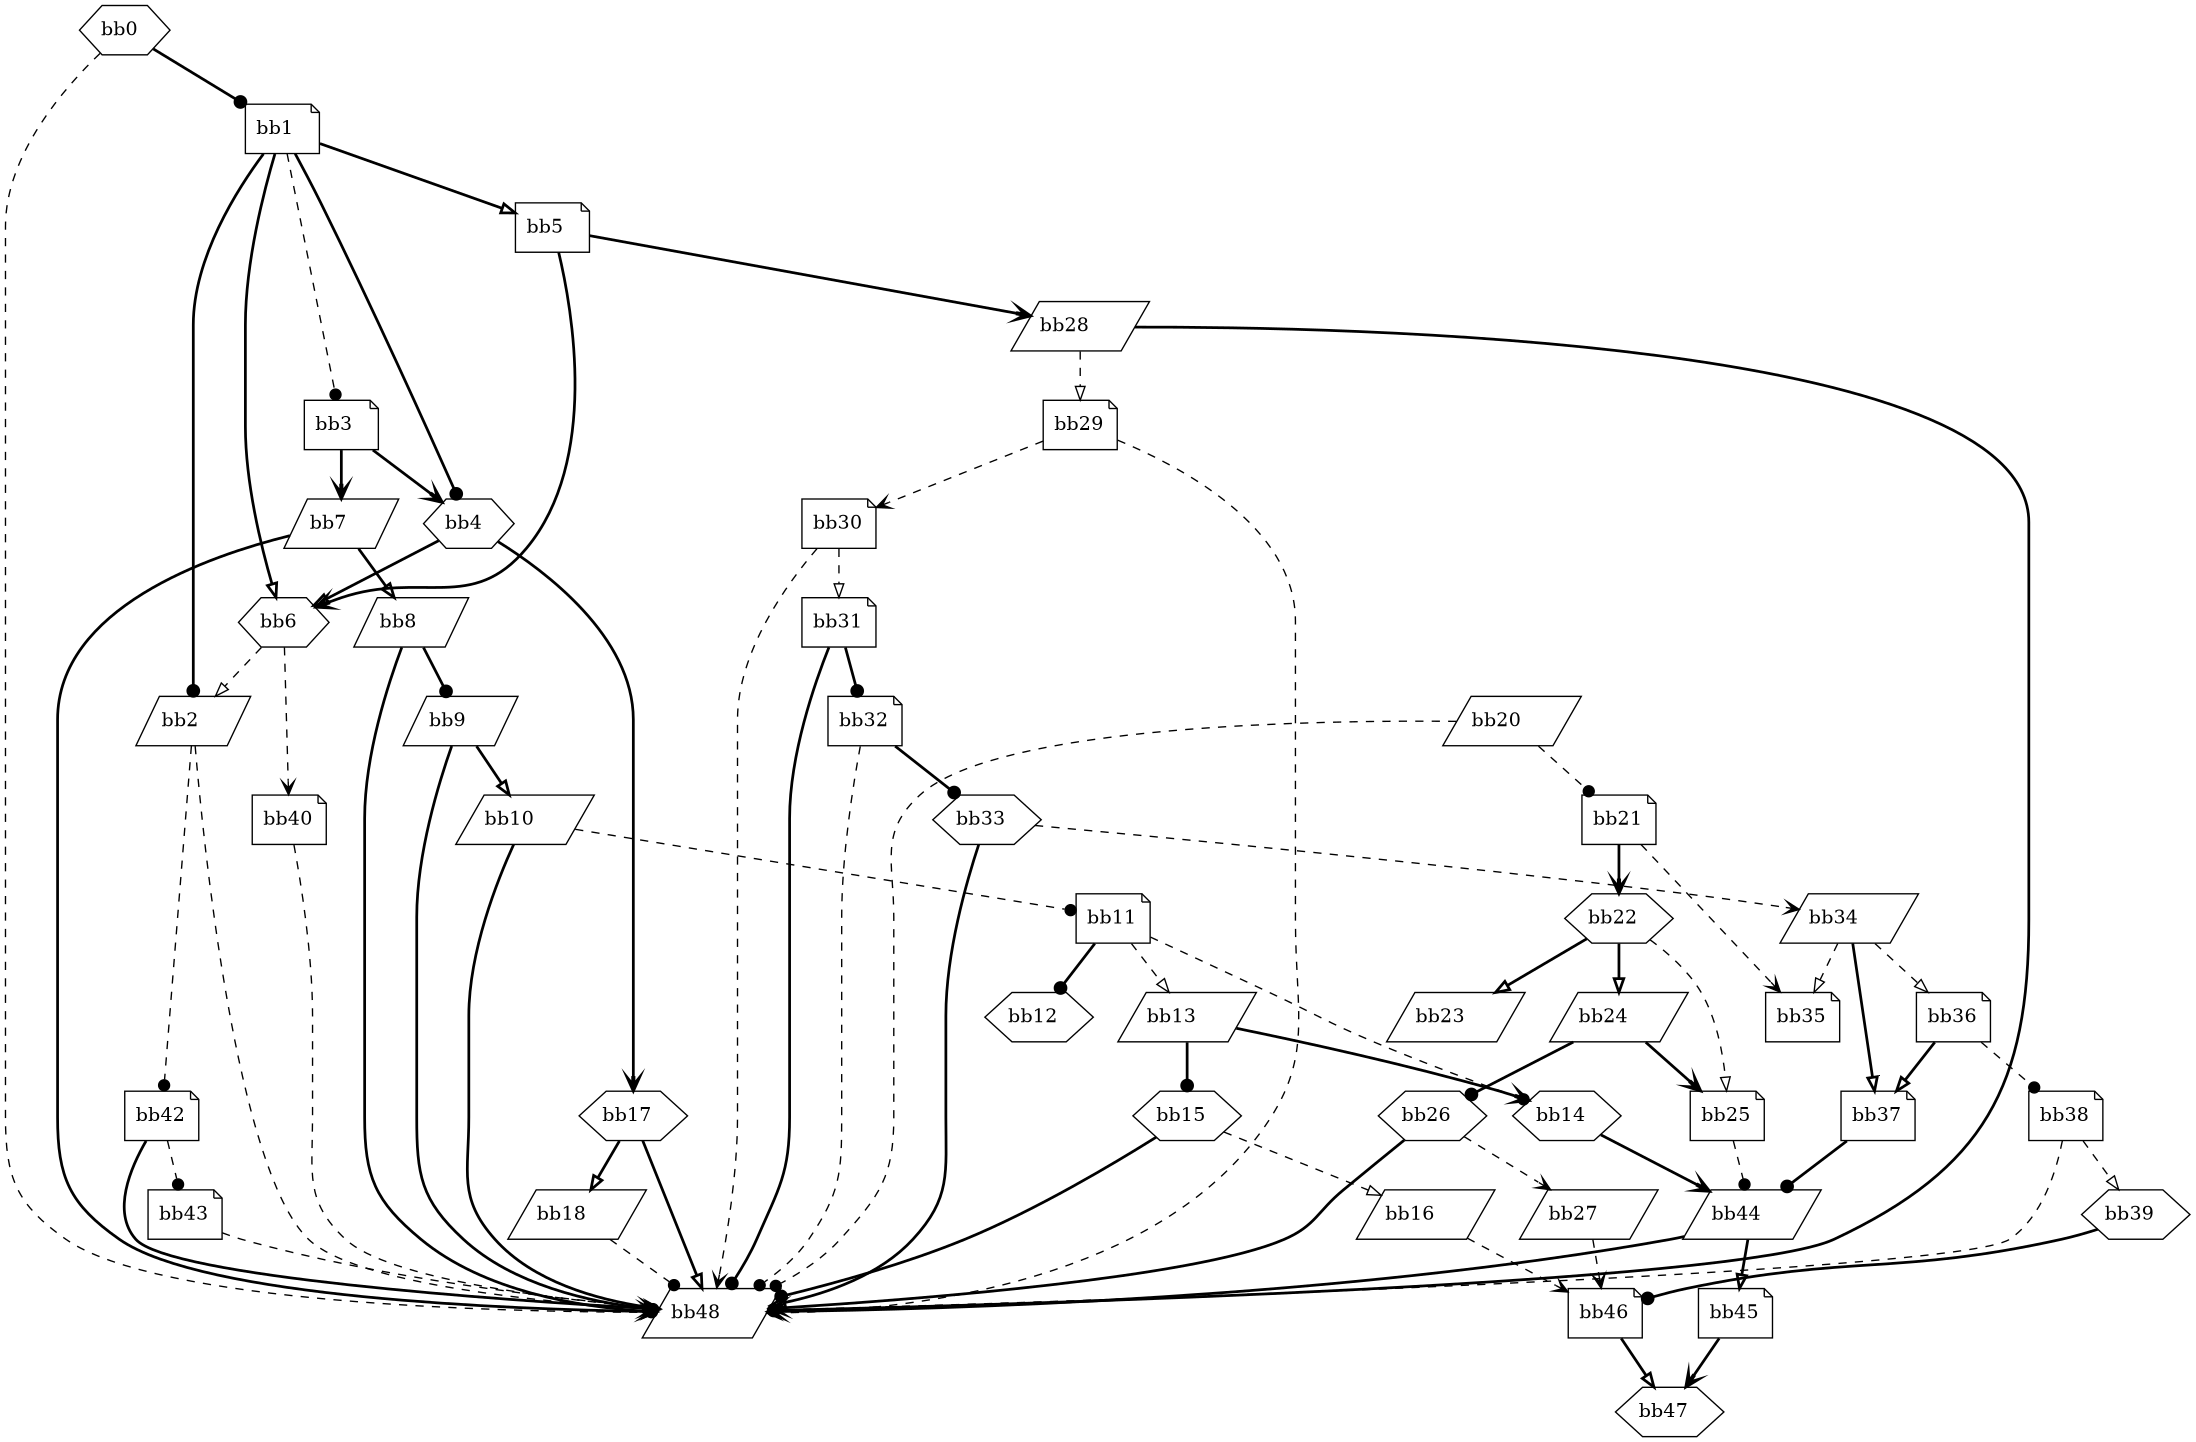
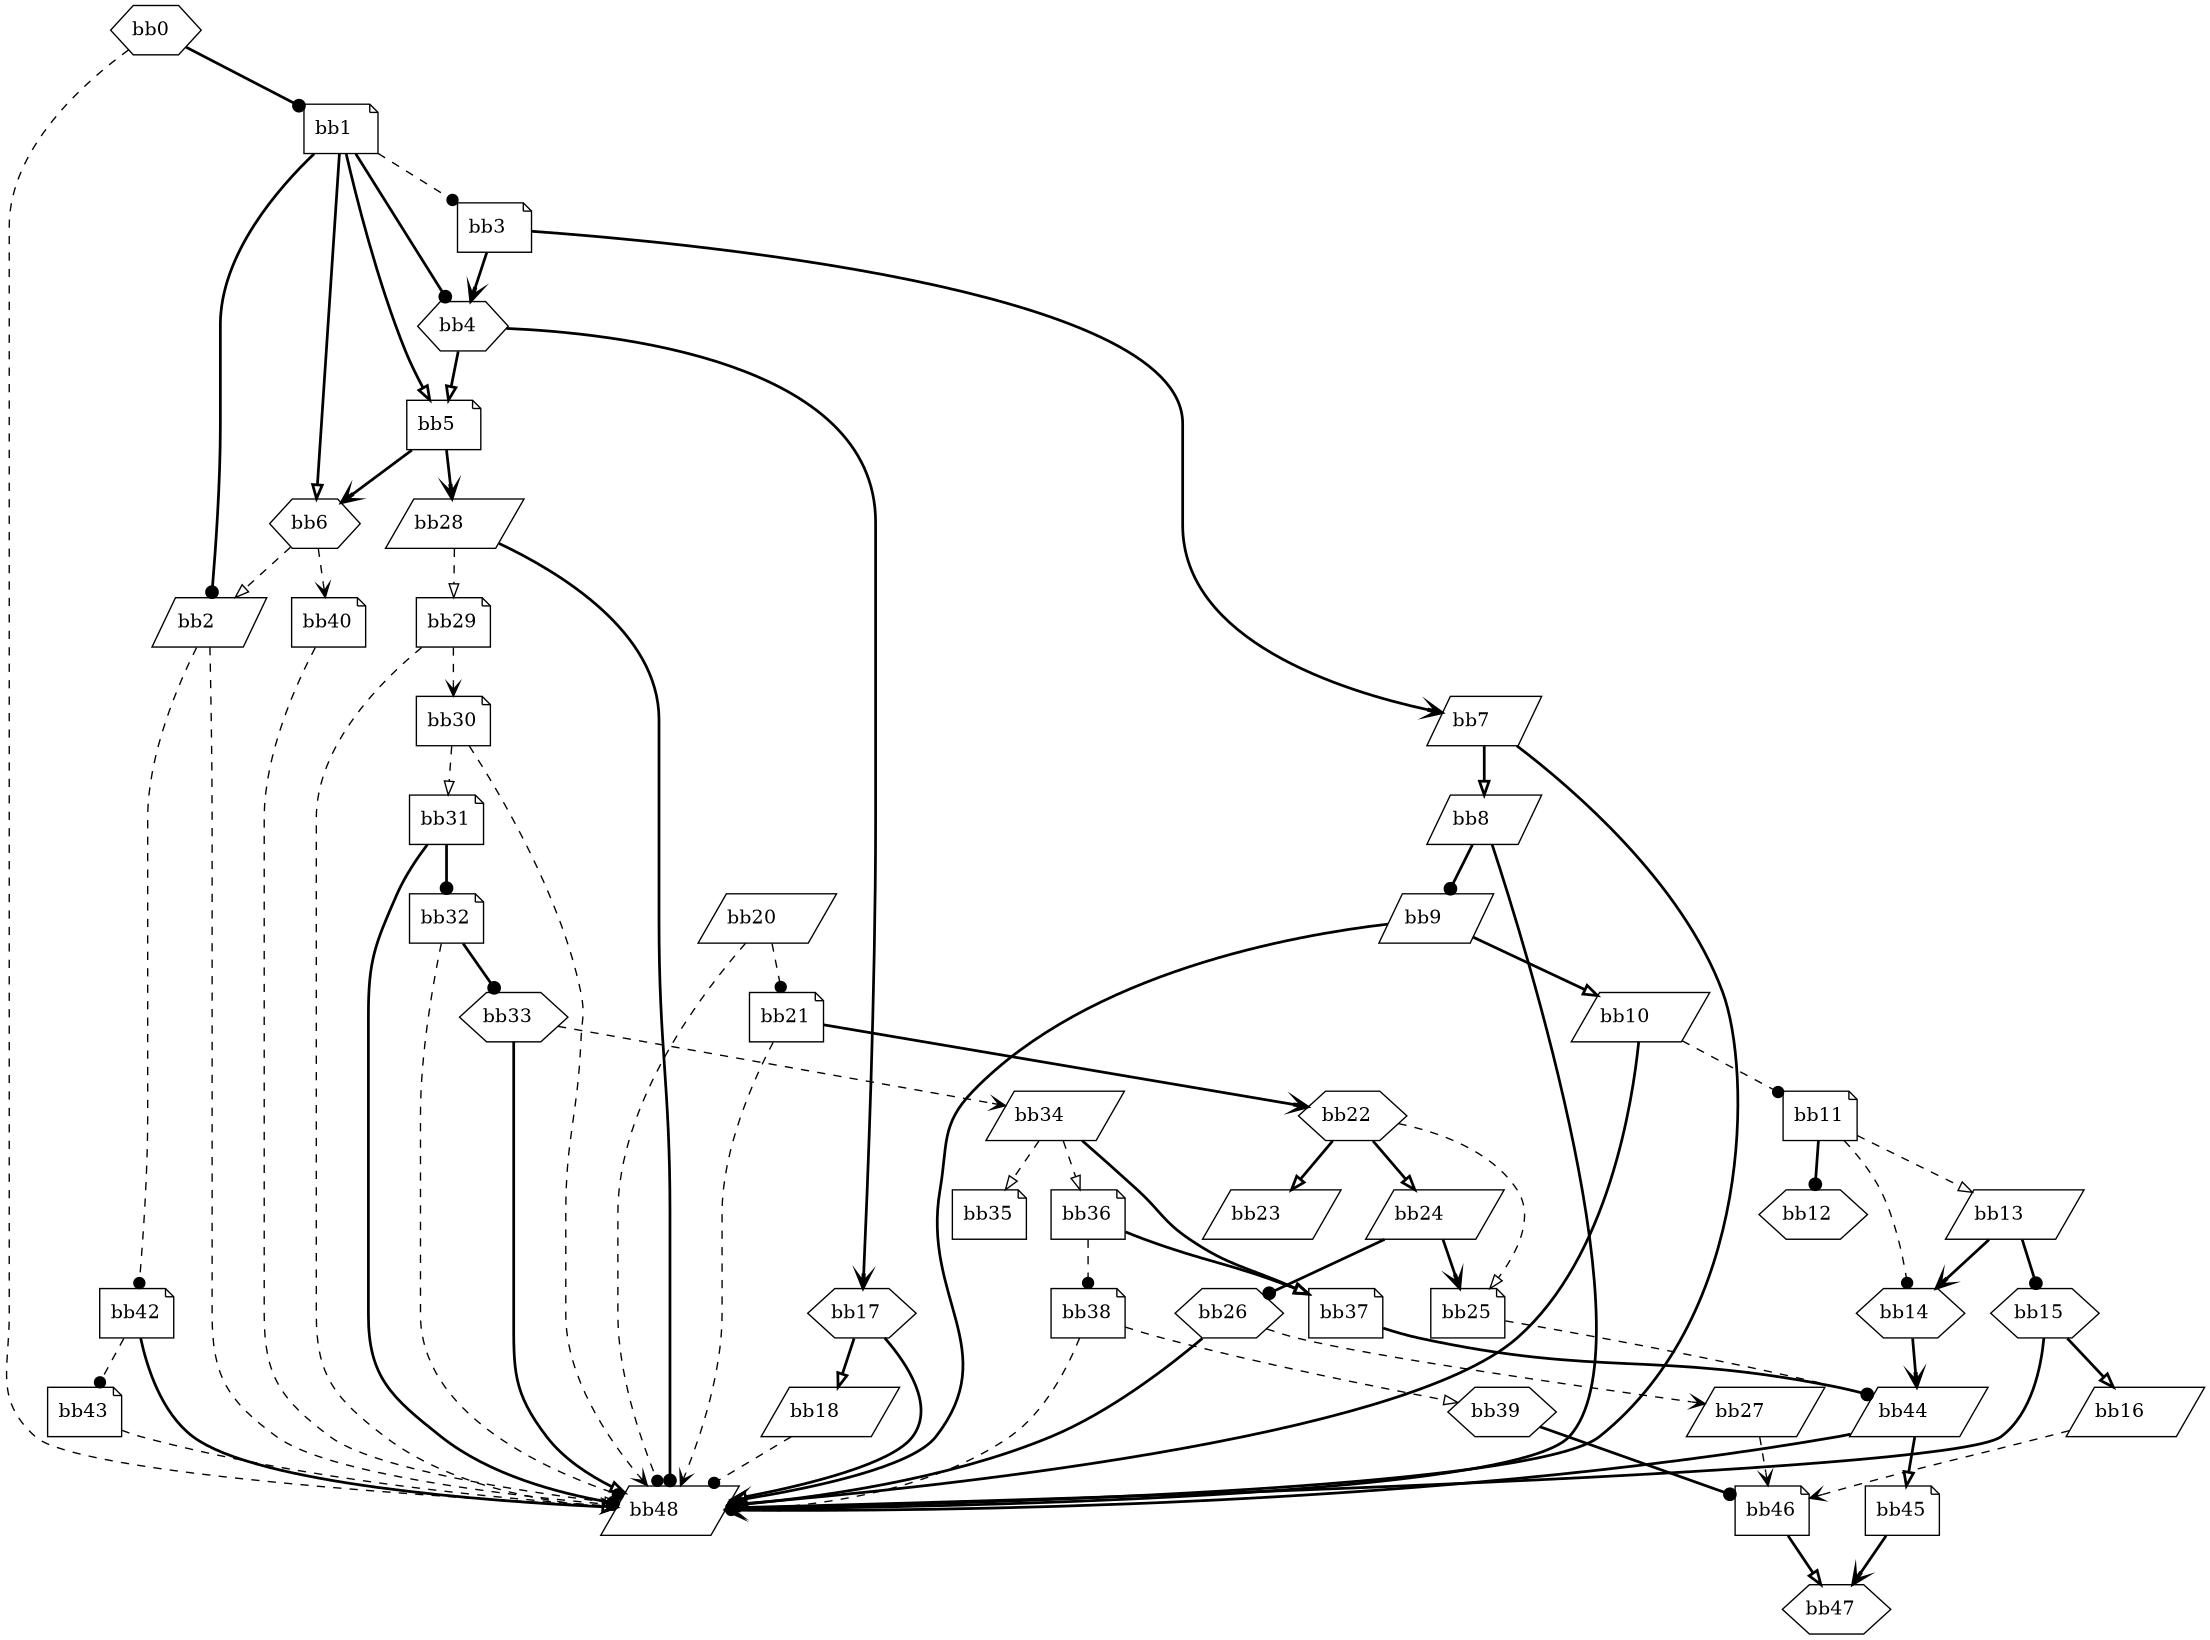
(385, 568) -> (455, 369)
(1706, 913) -> (722, 1256)
(1296, 1161) -> (2085, 1358)
(1114, 1277) -> (997, 1456)
